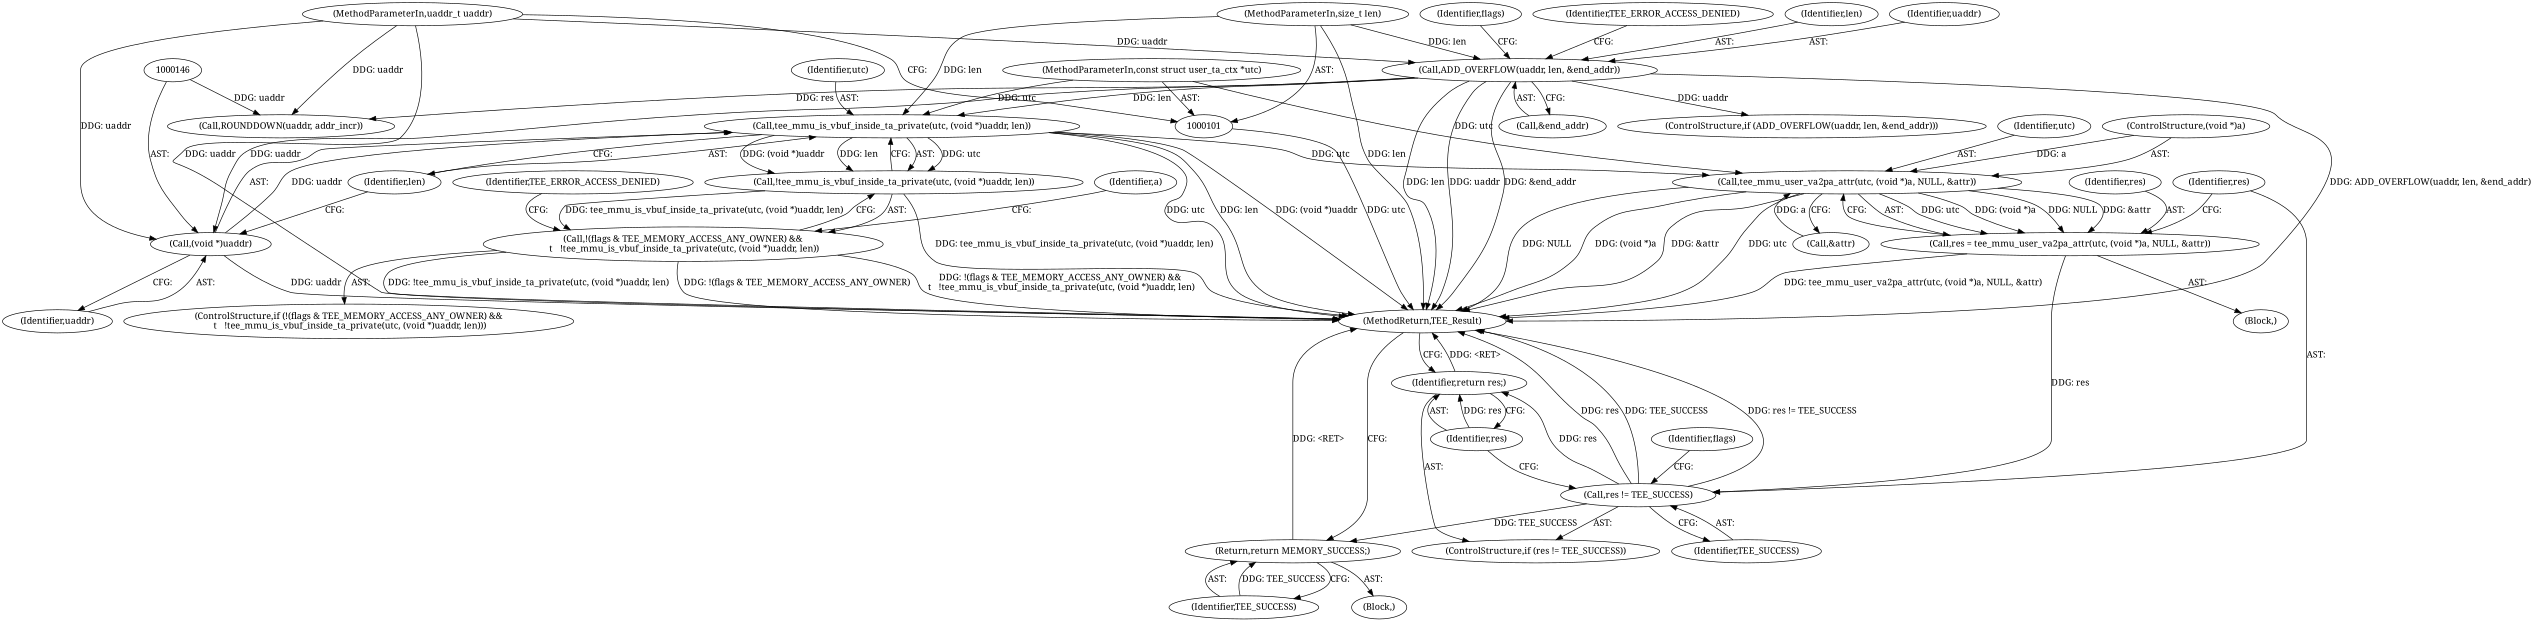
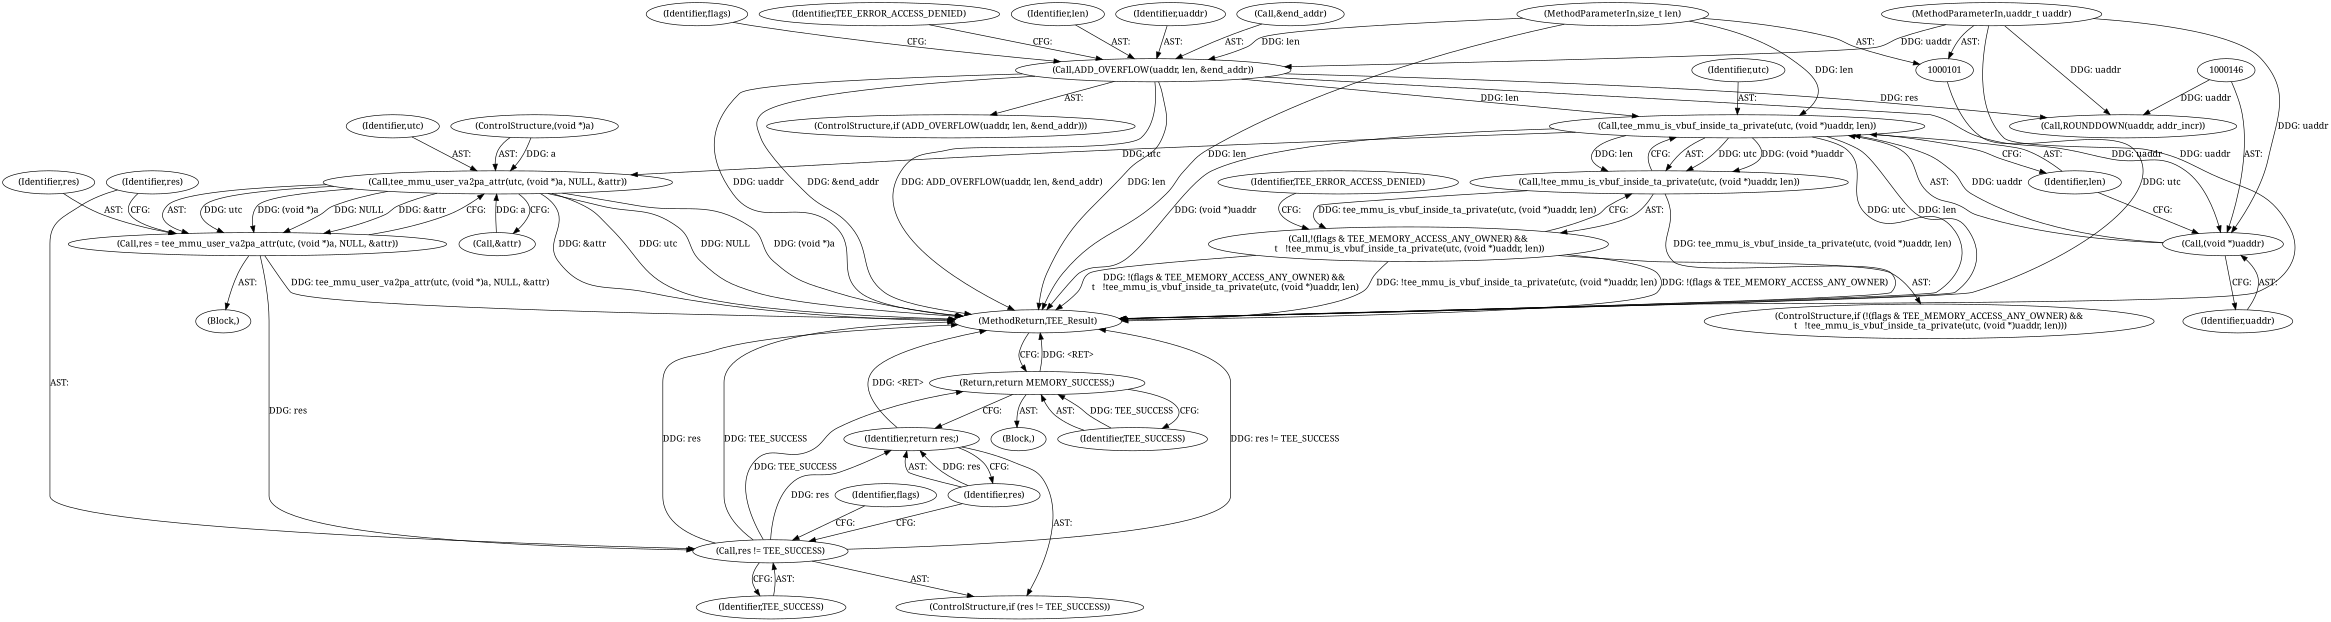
(918, 70) -> (1972, 42)
(1152, 70) -> none
(1541, 94) -> none
(1703, 98) -> (1075, 98)
(1136, 182) -> none
(774, 308) -> none
(1420, 352) -> (977, 410)
